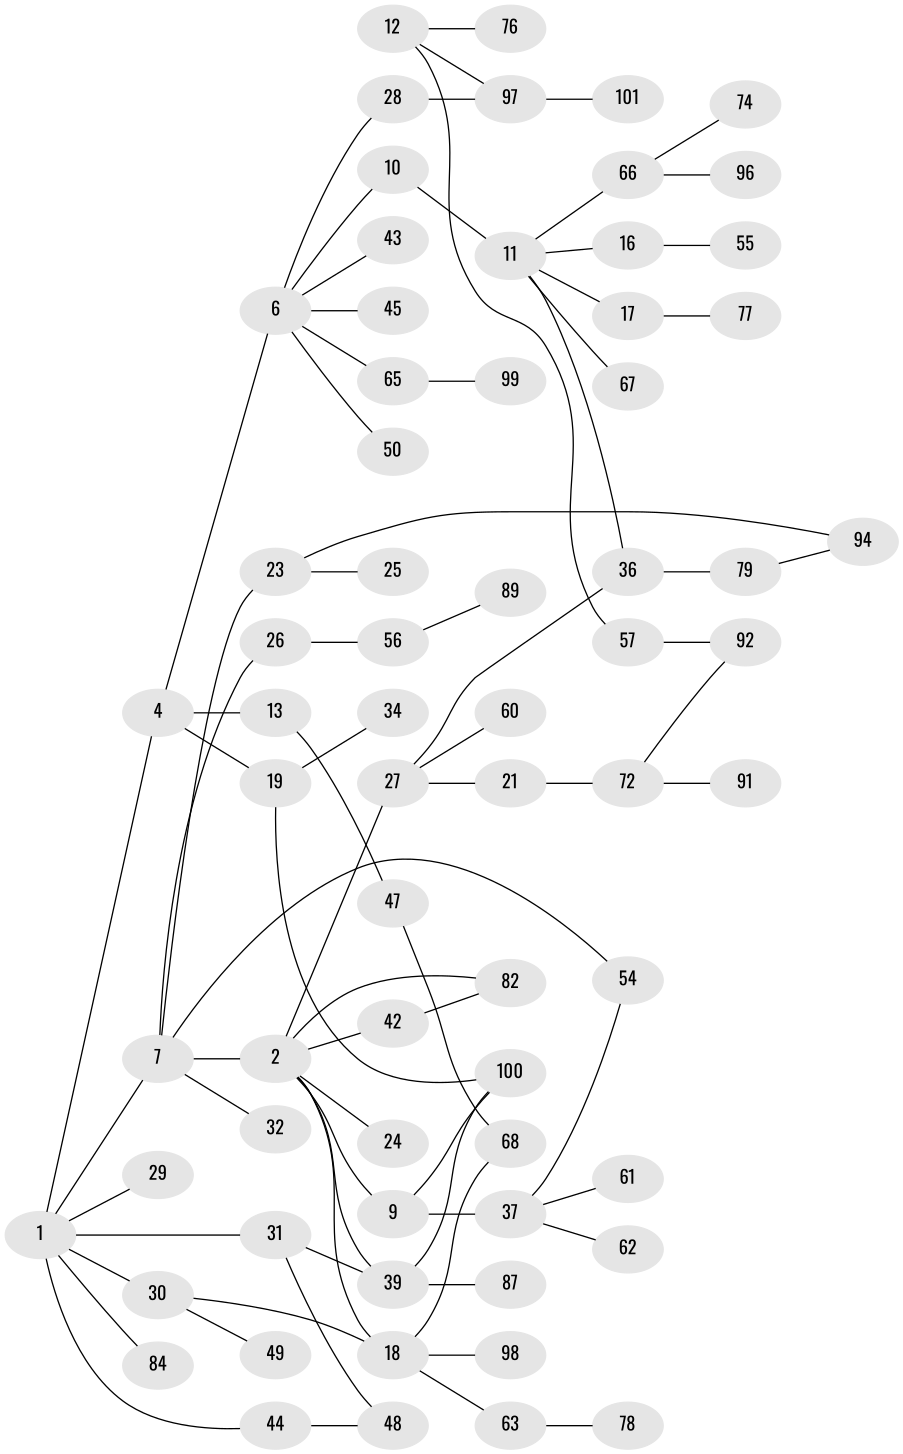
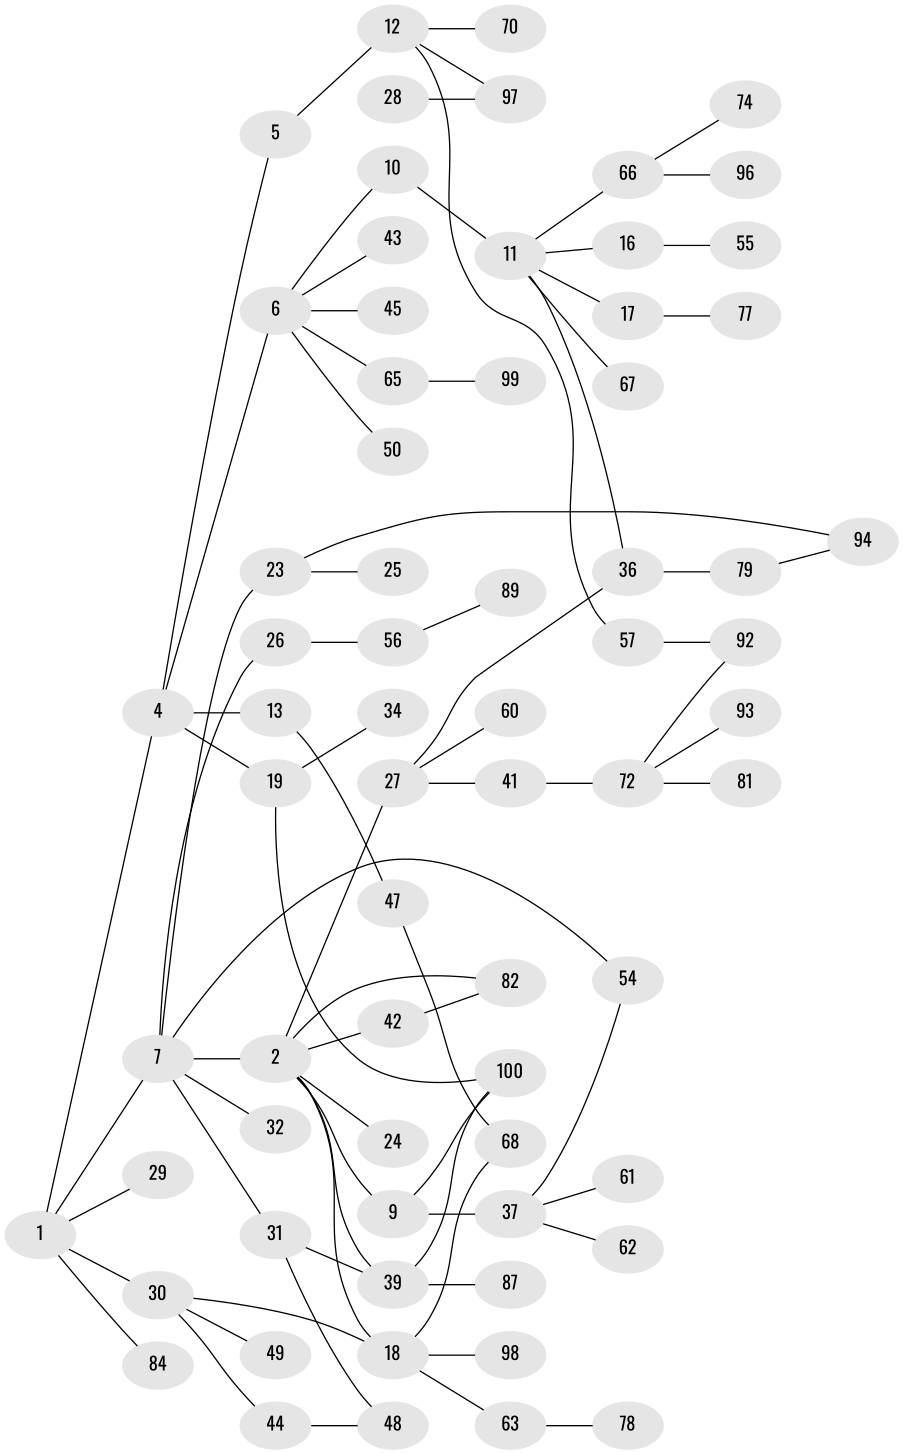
(510, 29) -> (510, 29)
(628, 99) -> none
none -> (275, 134)
(321, 199) -> none
none -> (745, 713)
(510, 783) -> (510, 783)
(745, 783) -> (745, 783)
(158, 1235) -> (217, 1147)
(107, 1387) -> (217, 1360)
